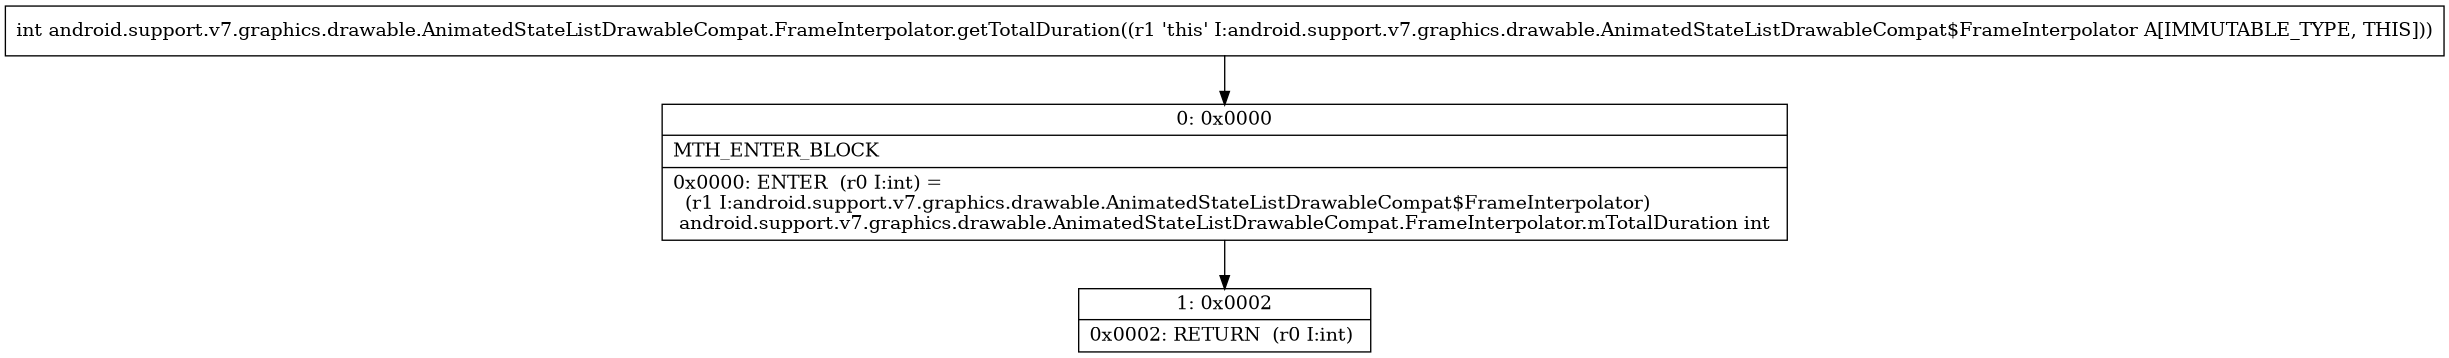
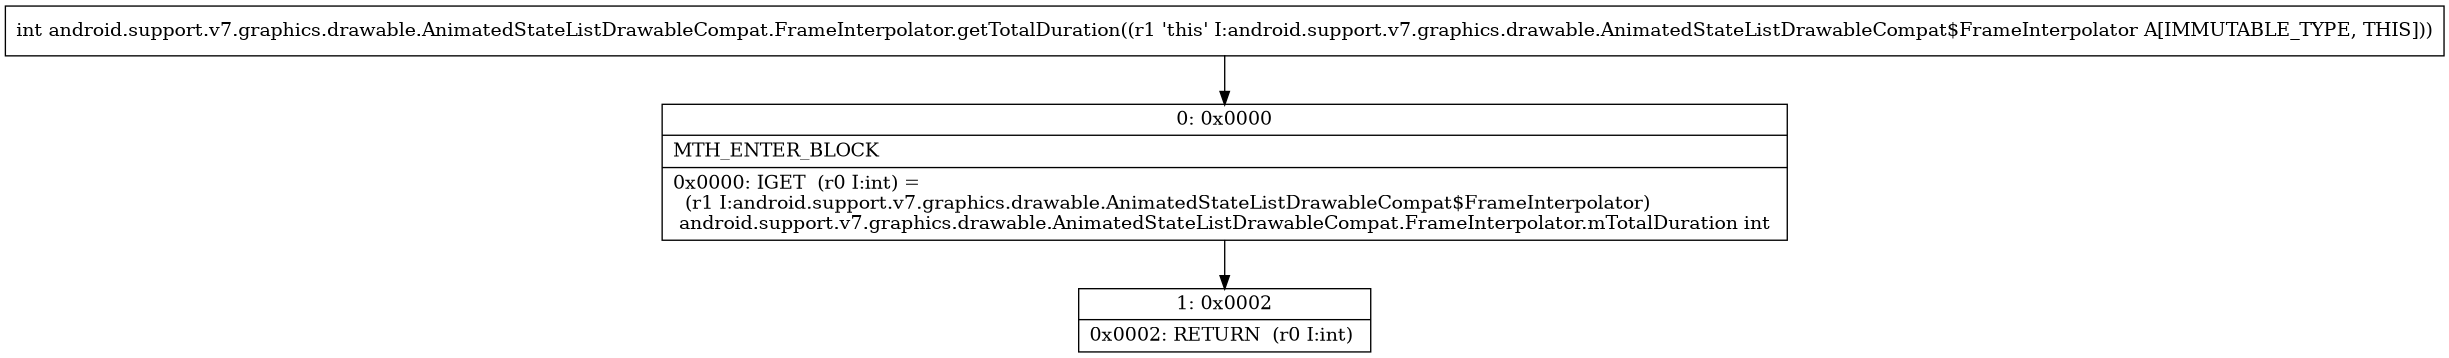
(811, 183) -> (800, 183)
